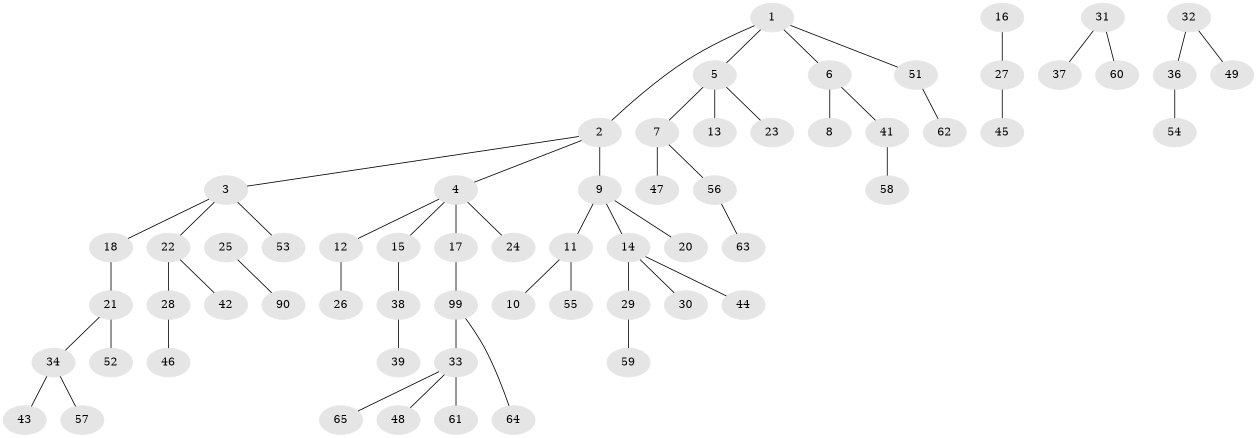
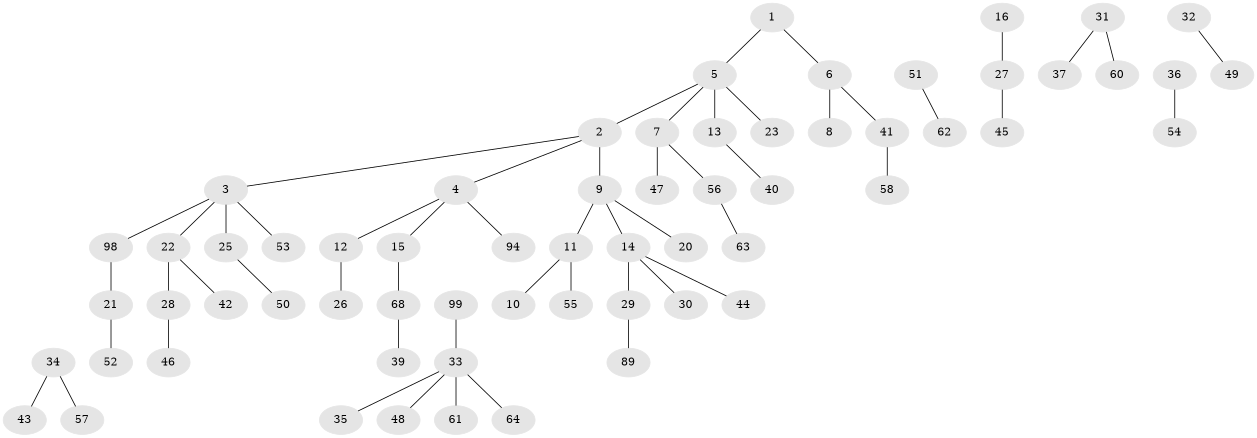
(844, 46) -> none
(1182, 46) -> none
(678, 66) -> (657, 104)
none -> (772, 190)
none -> (226, 219)
(111, 248) -> (111, 248)
(456, 248) -> none
(514, 248) -> (514, 248)
(284, 305) -> (284, 305)
(399, 305) -> (399, 305)
(82, 334) -> none
(491, 360) -> (485, 391)
(629, 363) -> (629, 363)
(341, 420) -> (341, 420)
